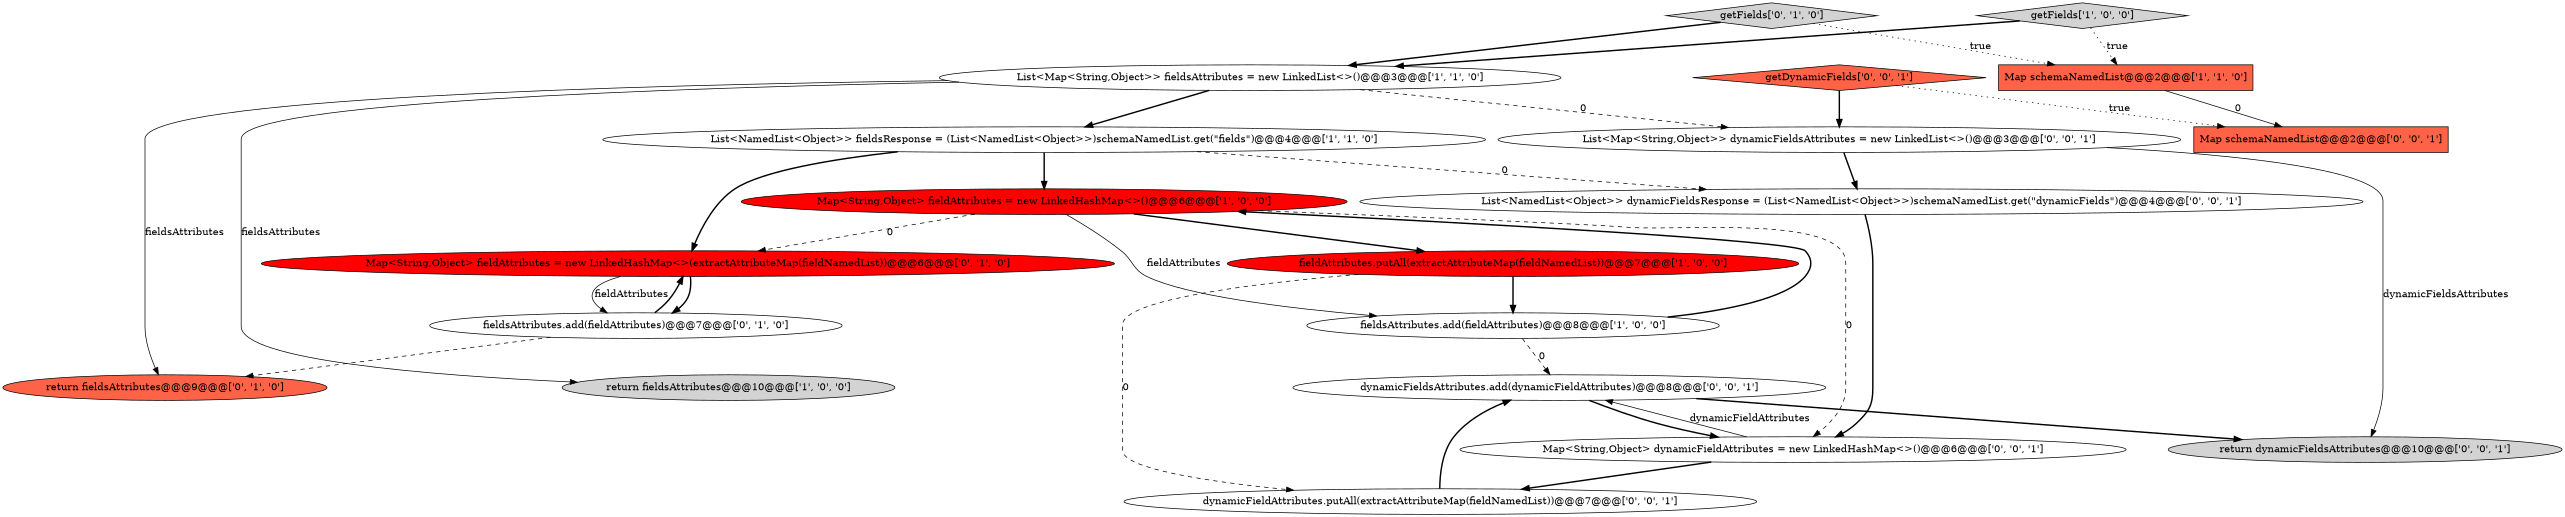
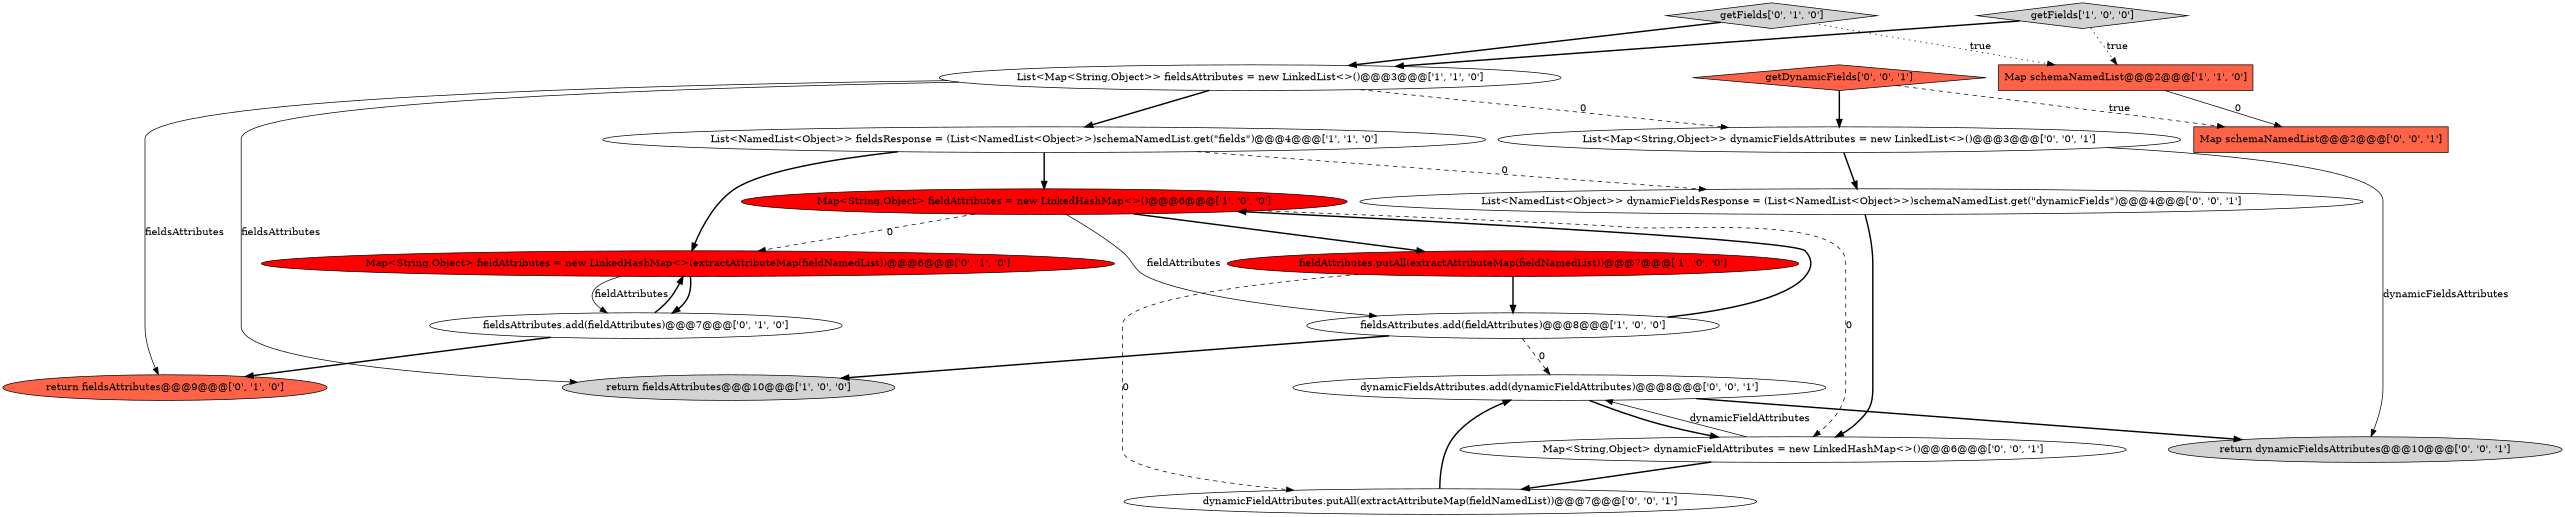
(2057, 106) -> (2057, 106)
(402, 356) -> (402, 356)
none -> (1132, 356)
